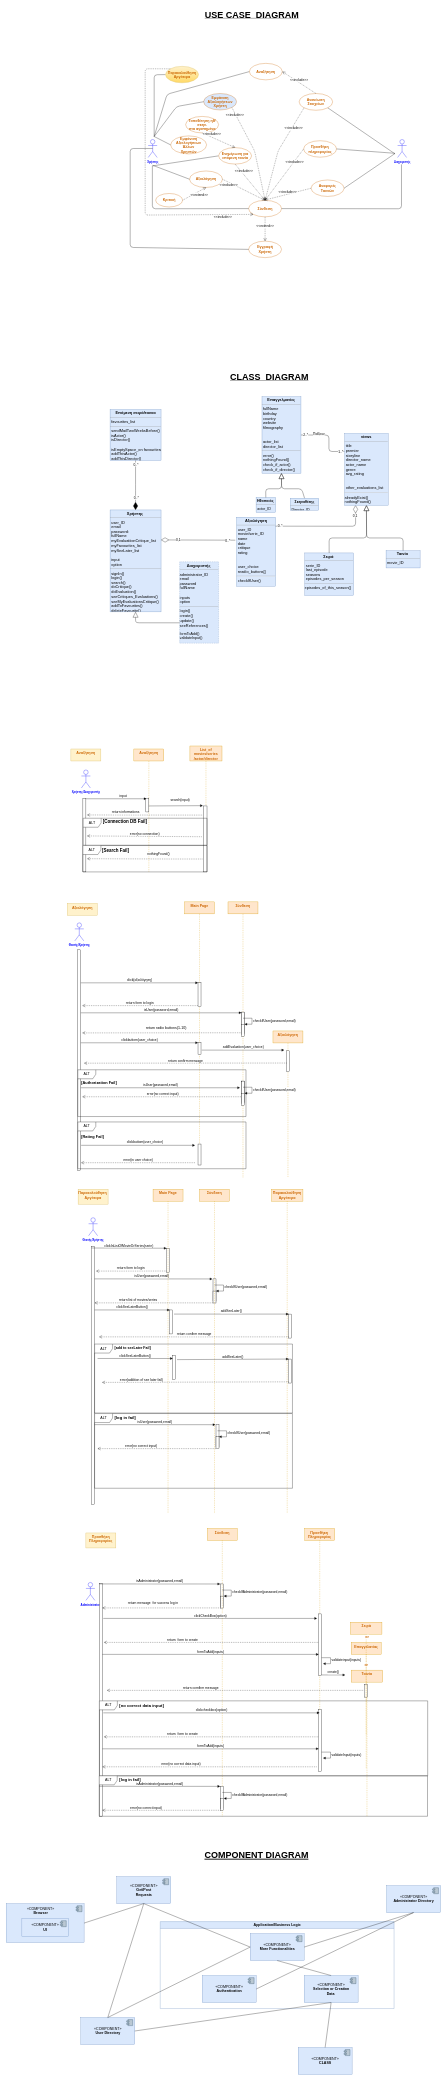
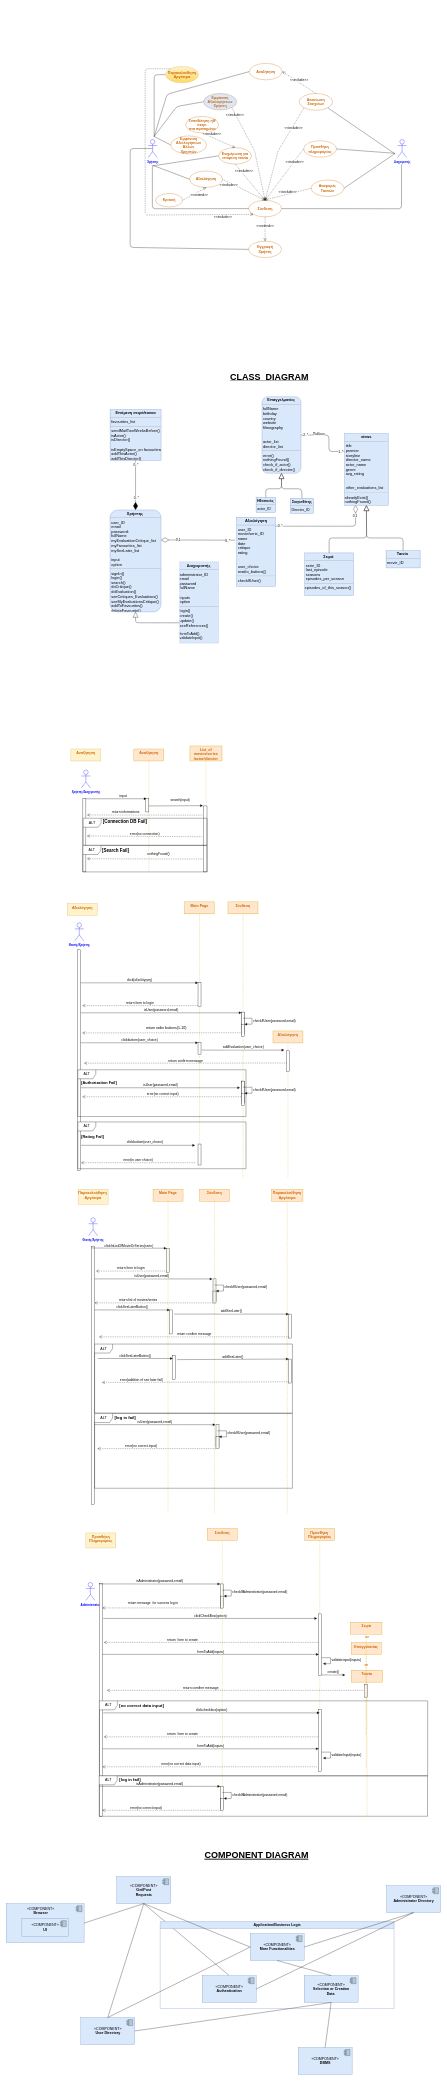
(252, 14) -> none
(282, 434) -> (282, 434)
(305, 504) -> (302, 505)
(136, 560) -> (136, 560)
(133, 1349) -> none
none -> (200, 1951)
(326, 2061) -> (326, 2061)
